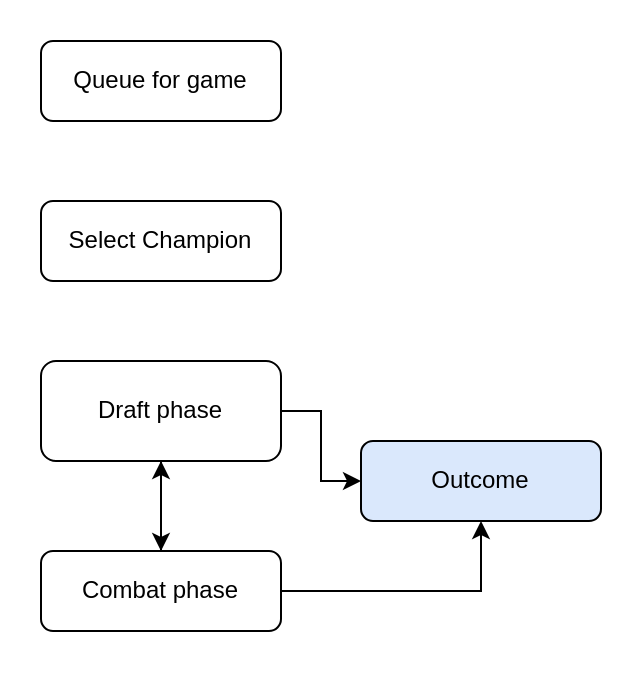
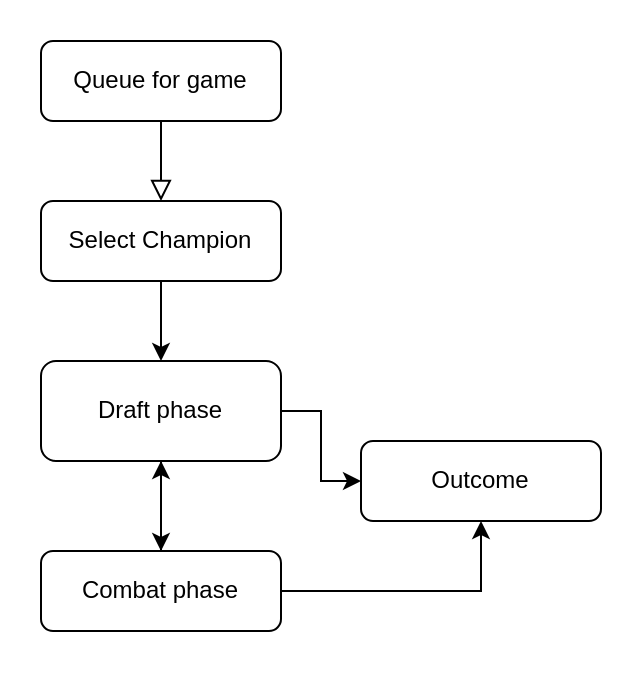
none -> (161, 150)
none -> (161, 314)
(481, 481) -> (481, 481)
